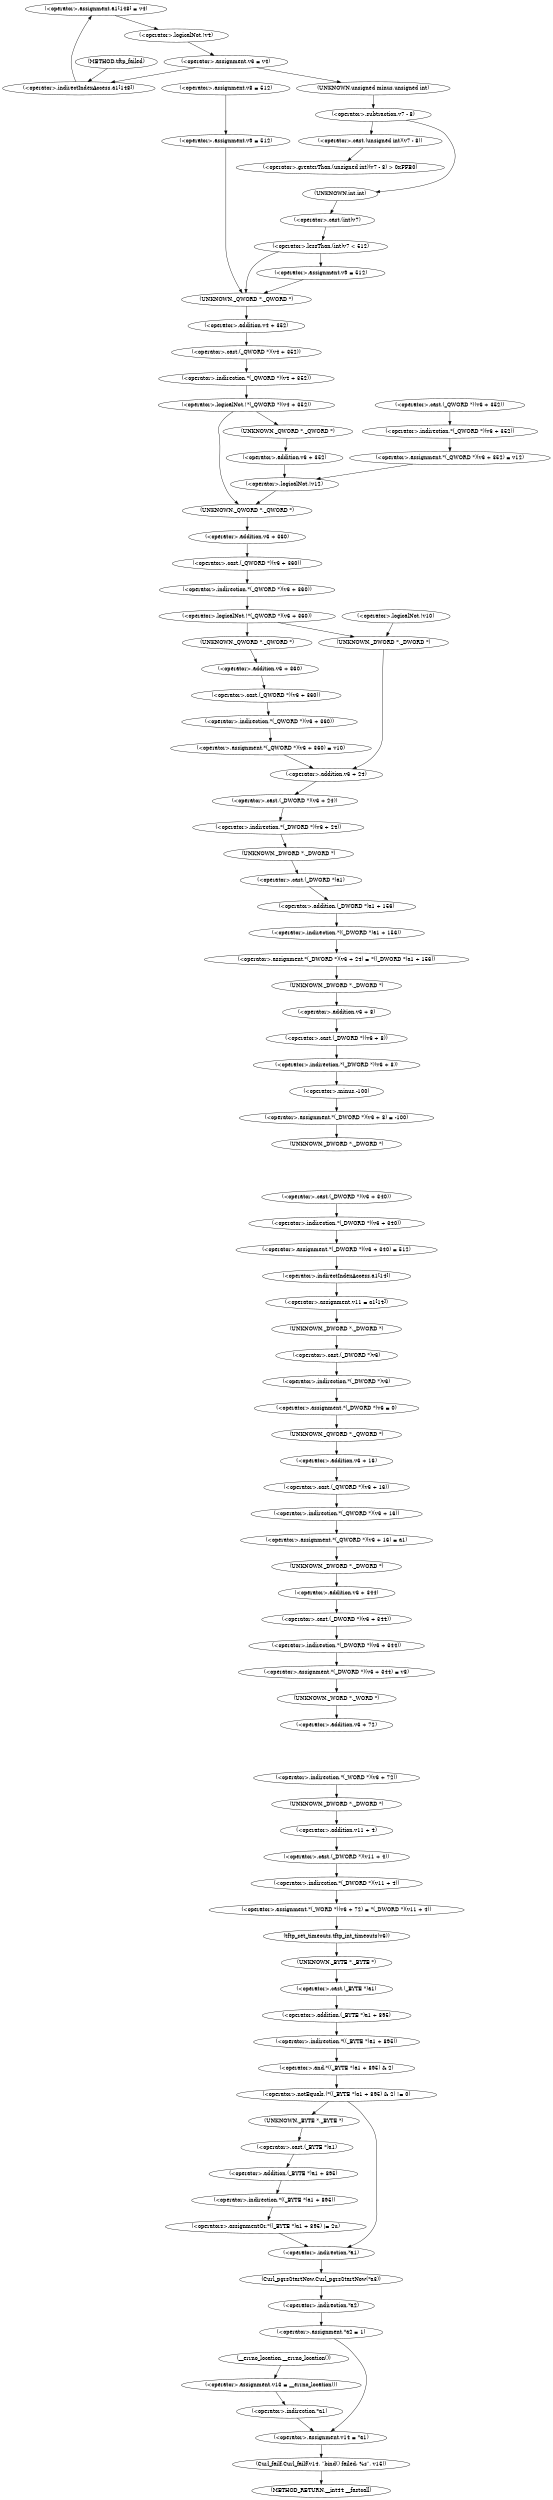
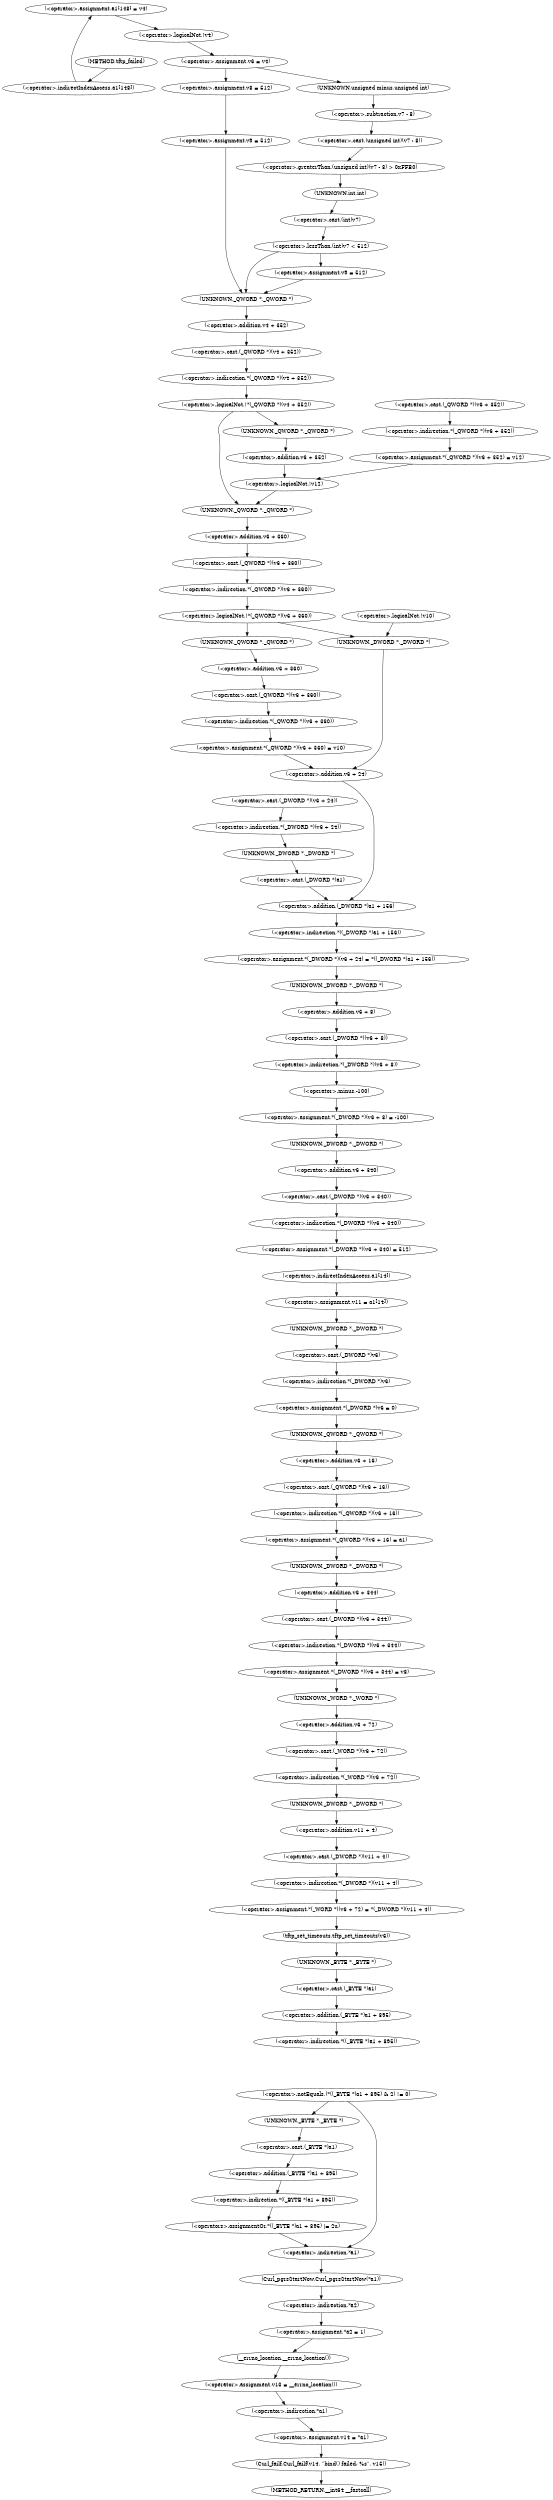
(155, 75) -> (226, 73)
(452, 168) -> (340, 179)
(307, 787) -> (374, 837)
none -> (337, 1171)
none -> (337, 1752)
(337, 1936) -> (337, 1936)
(337, 2068) -> none
(321, 2280) -> (321, 2280)
(366, 2383) -> (304, 2344)
(321, 2491) -> (321, 2491)
